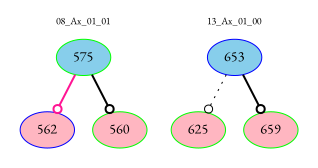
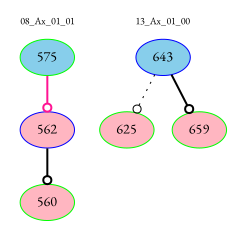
(235, 57) -> (163, 57)
(100, 90) -> (47, 162)
